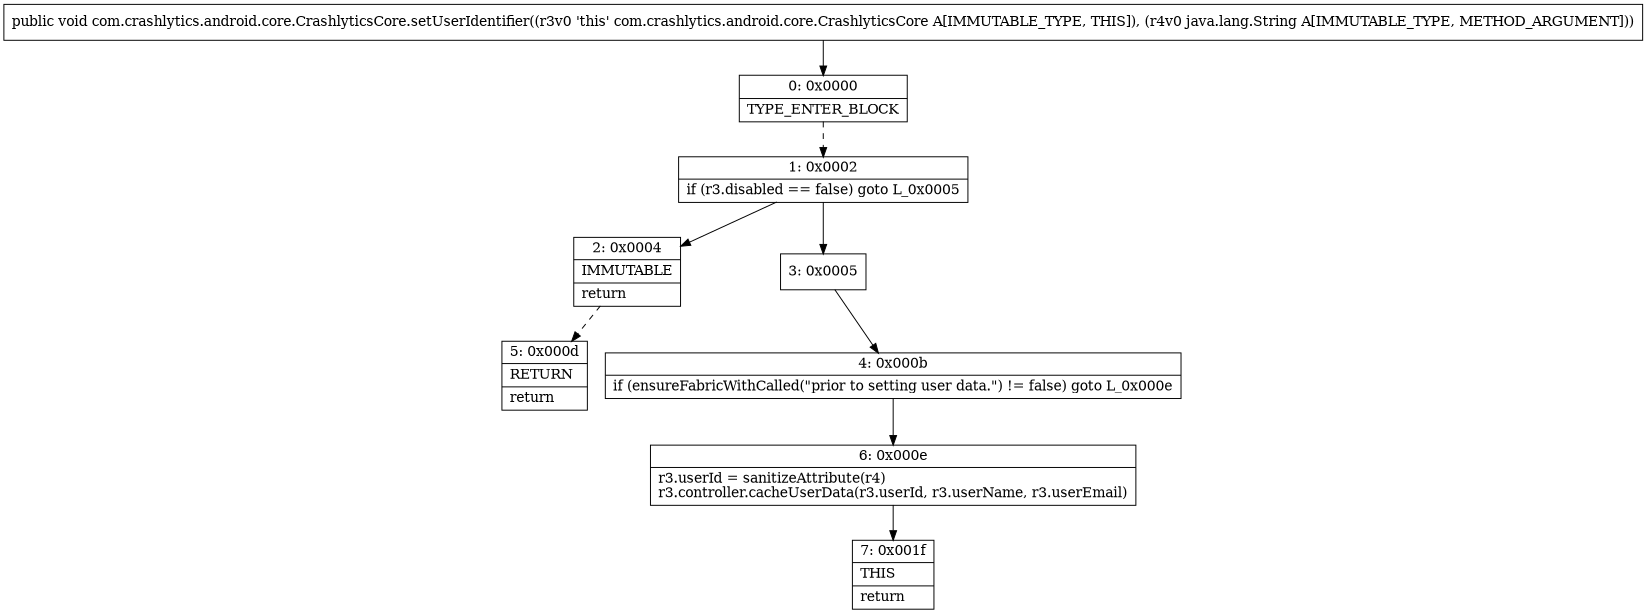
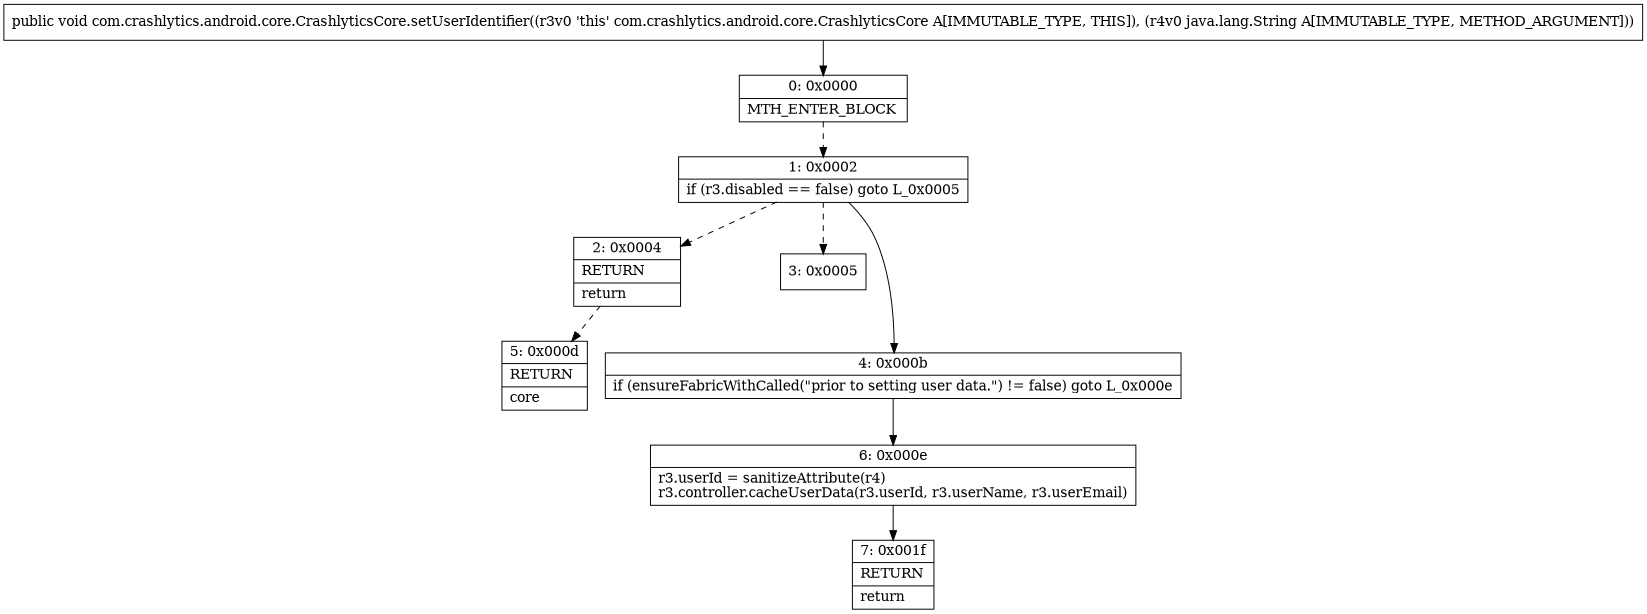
(823, 110) -> (822, 110)
(733, 222) -> (733, 222)
(823, 223) -> (823, 223)
(627, 271) -> (613, 271)
(854, 317) -> (885, 268)
(532, 398) -> (525, 398)
(878, 574) -> (892, 574)
